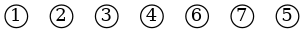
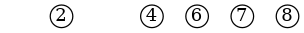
(16, 16) -> none
(107, 16) -> none
(288, 16) -> (288, 16)
